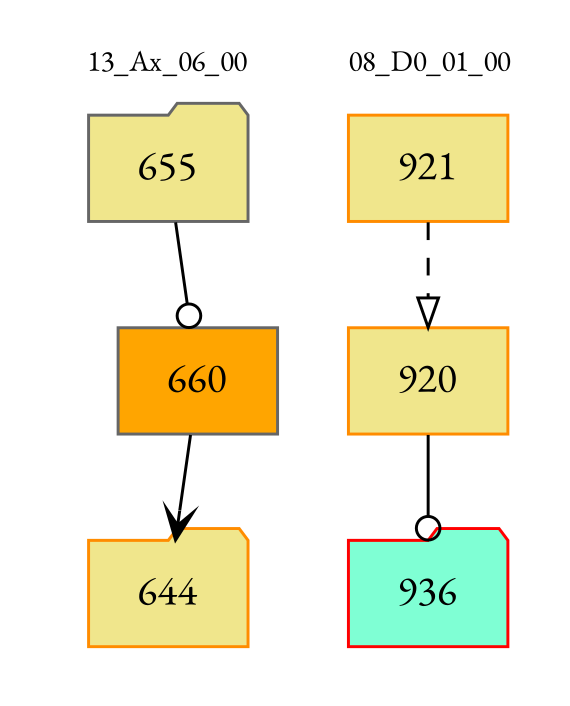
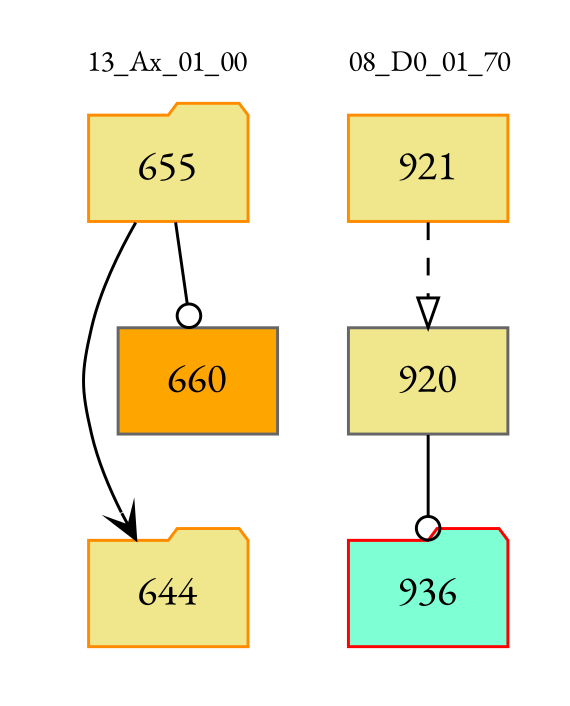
(168, 63) -> (168, 63)
(430, 63) -> (430, 63)
(168, 168) -> (168, 168)
(428, 381) -> (428, 381)
(185, 473) -> (84, 366)
